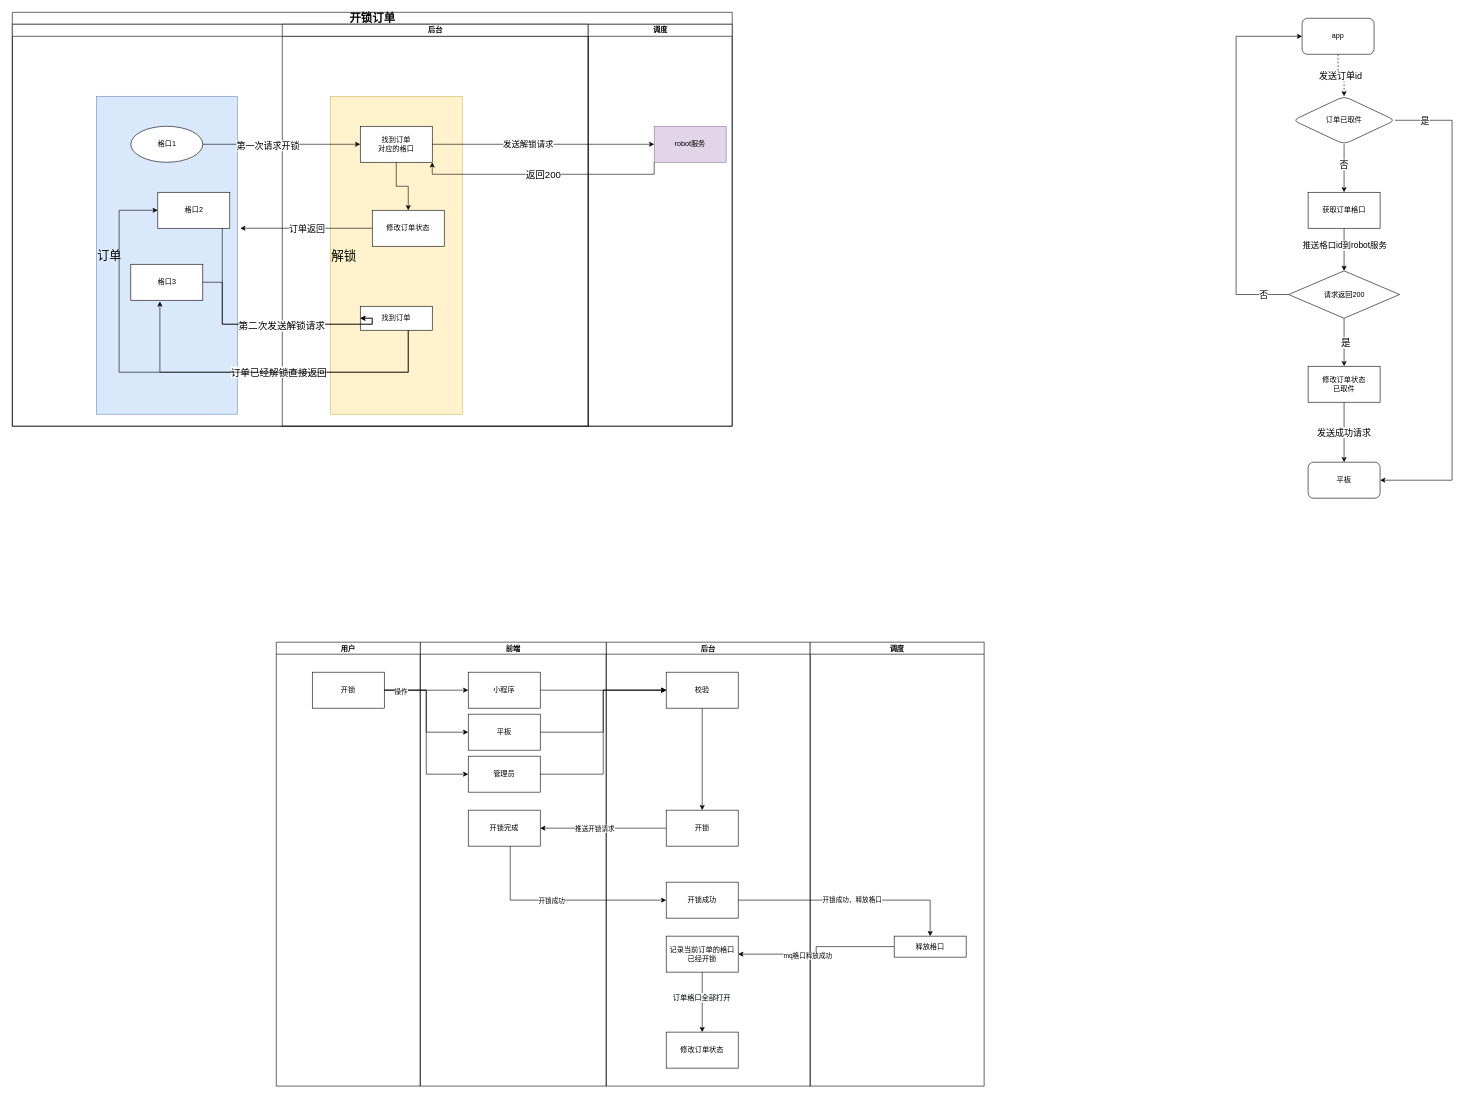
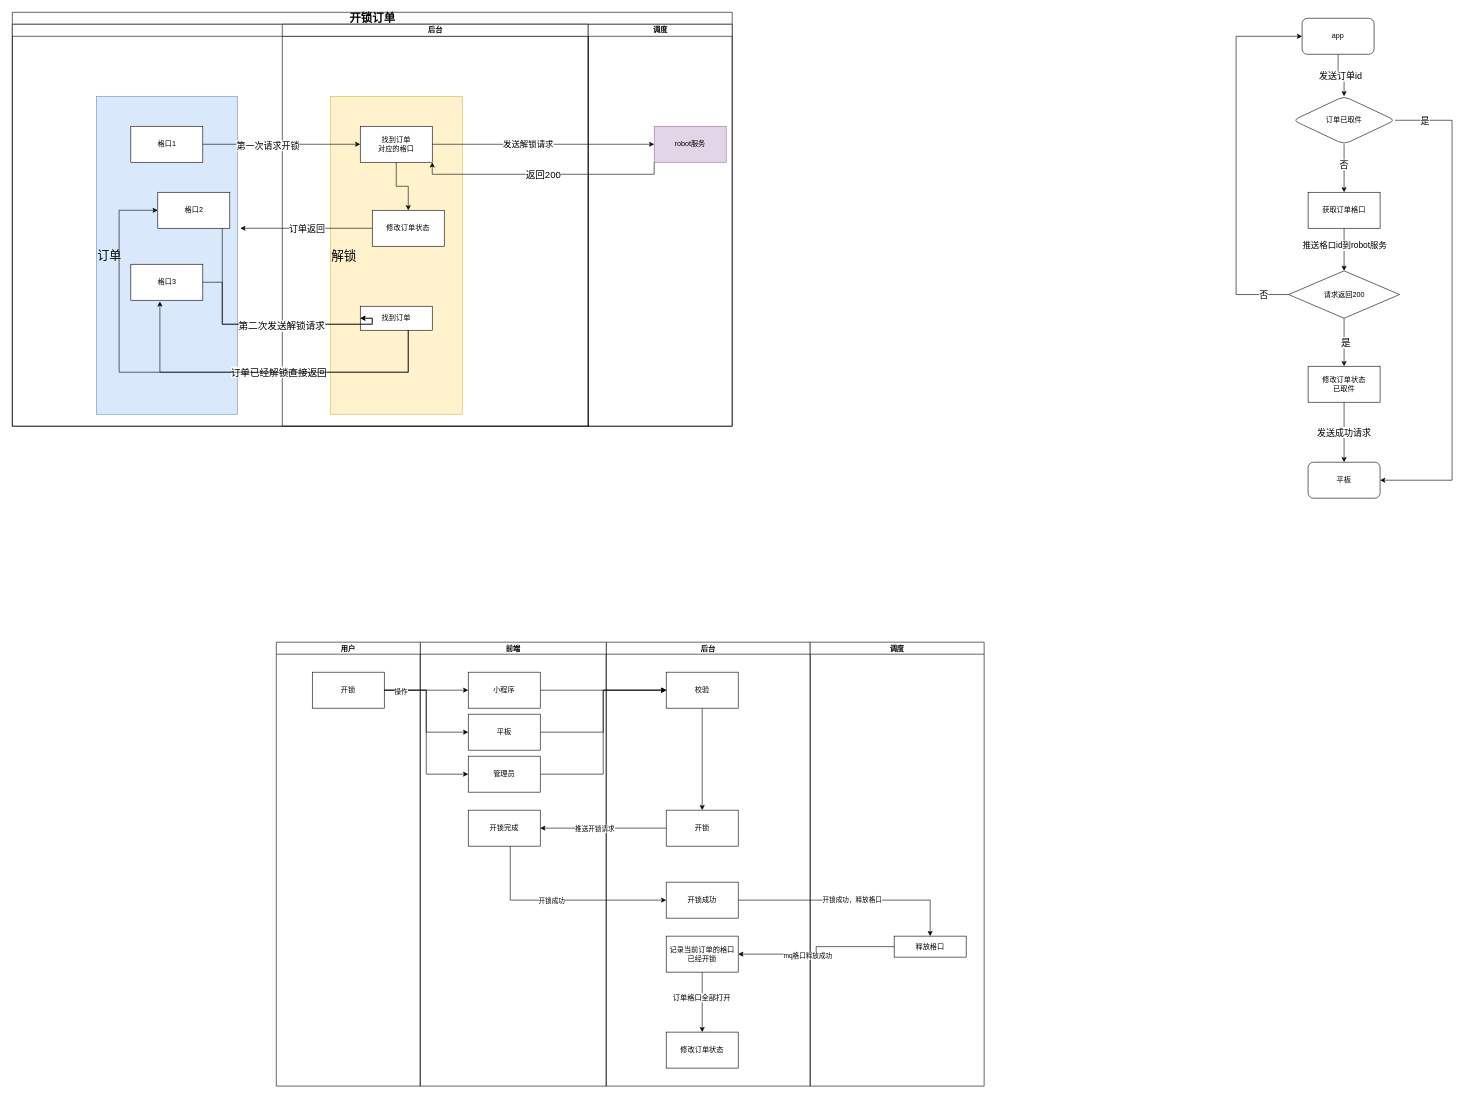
(1338, 62) -> (1338, 62)
(167, 144) -> (167, 144)
